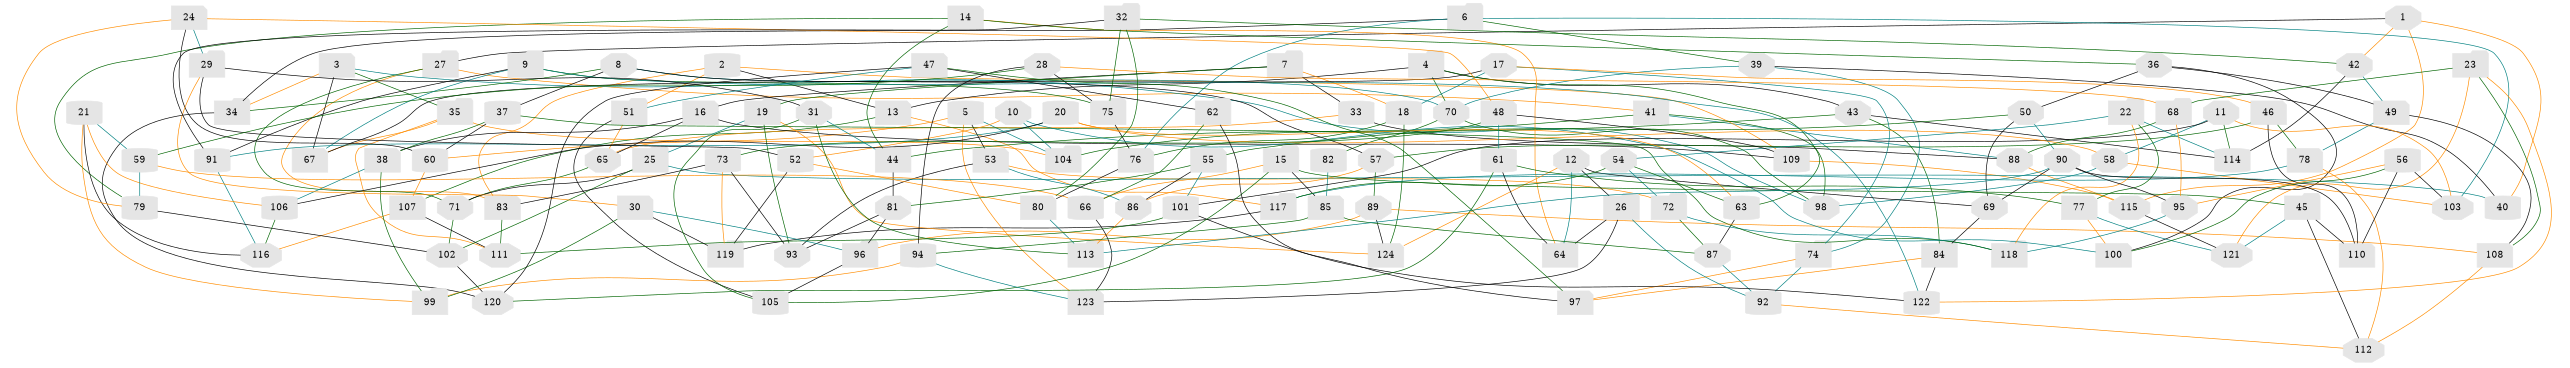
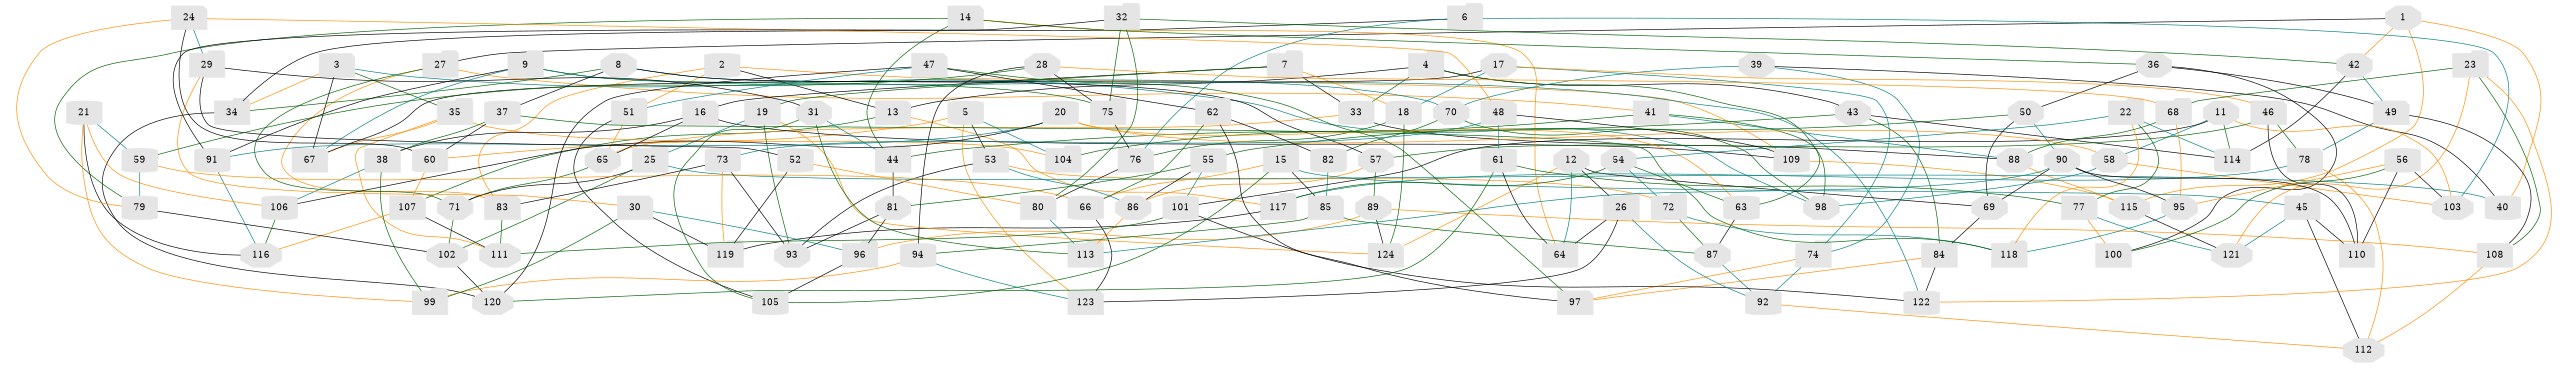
(1611, 42) -> none
(1439, 90) -> (1391, 89)
(1013, 113) -> none
none -> (1271, 135)
(1111, 143) -> (1111, 143)
(2038, 193) -> (2038, 193)
